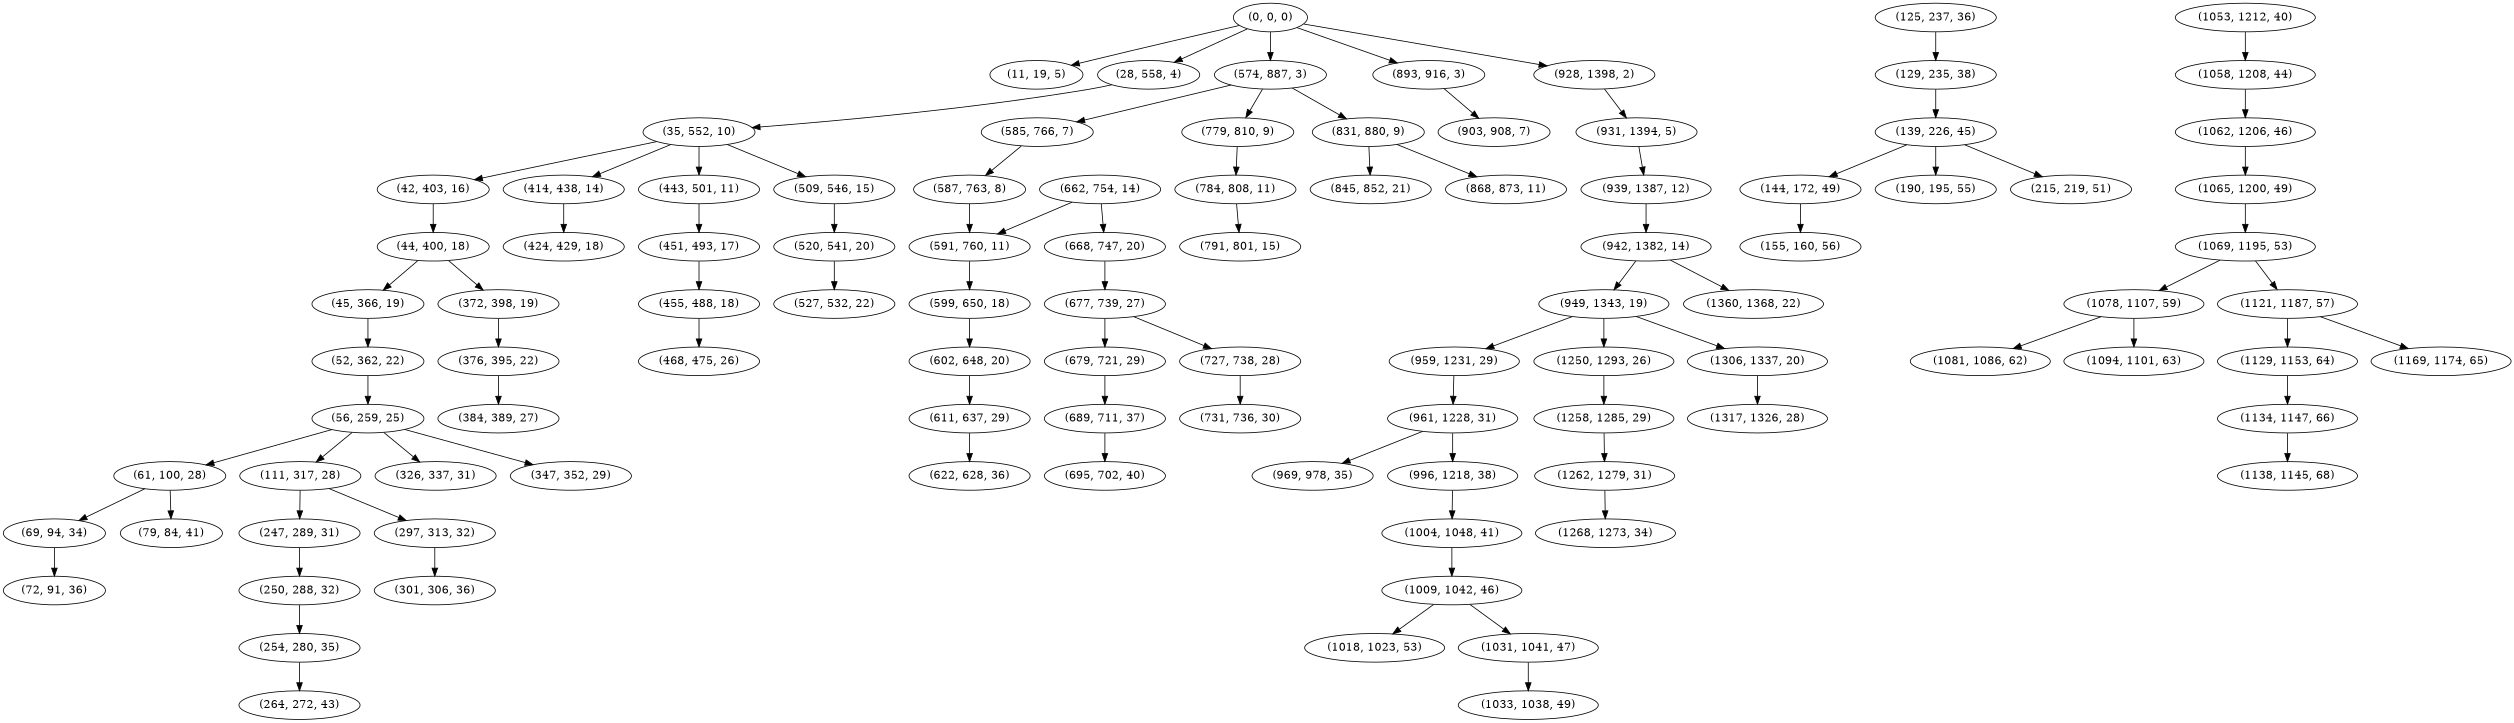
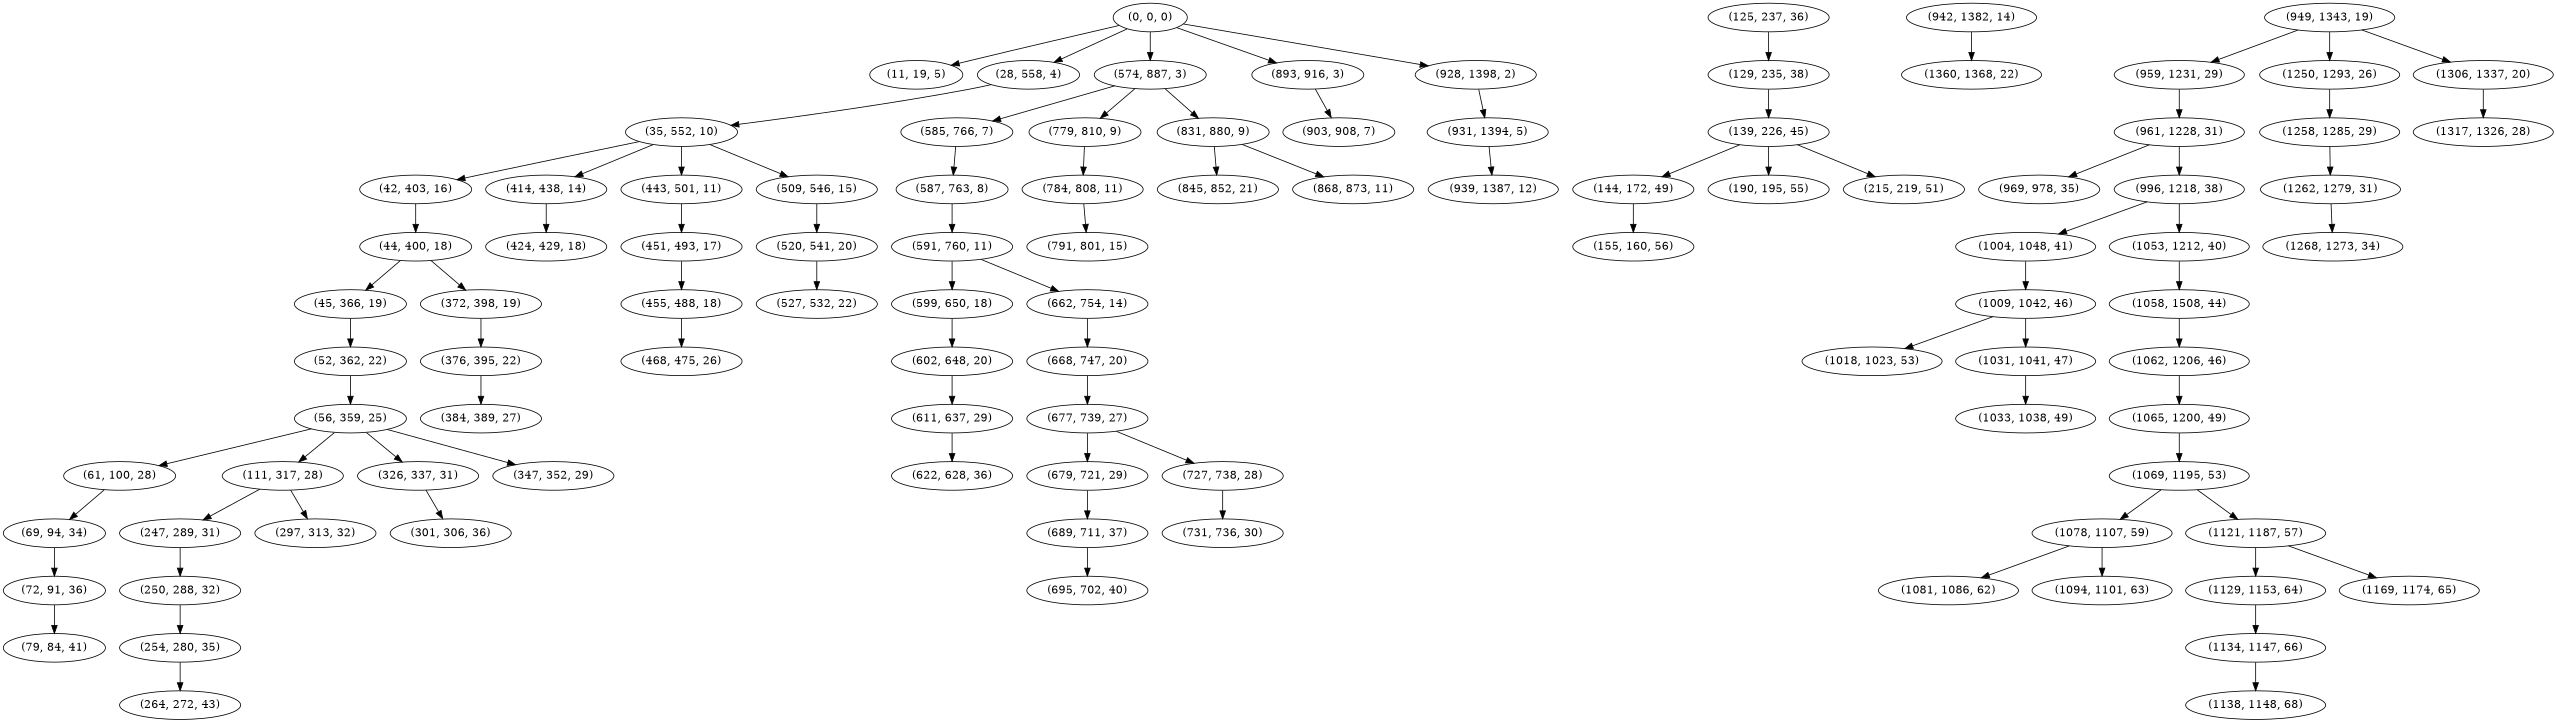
(2245, 75) -> (2179, 304)
(1646, 214) -> none
none -> (2179, 214)
(1039, 216) -> (1016, 274)
(1627, 272) -> none
(368, 419) -> (350, 419)
(2287, 476) -> (2256, 705)
(170, 501) -> (54, 615)
(435, 558) -> (432, 501)
